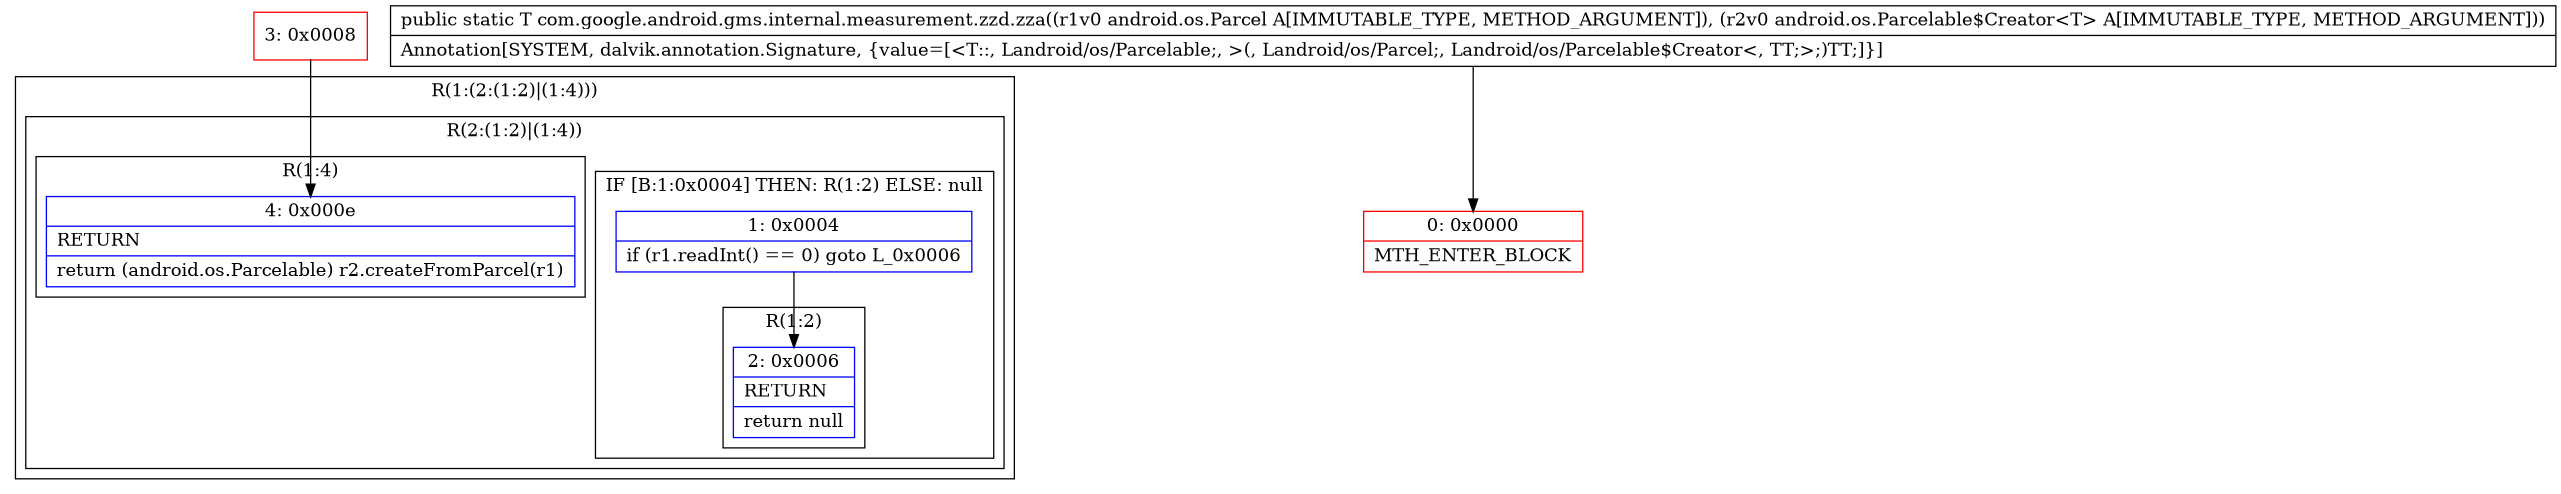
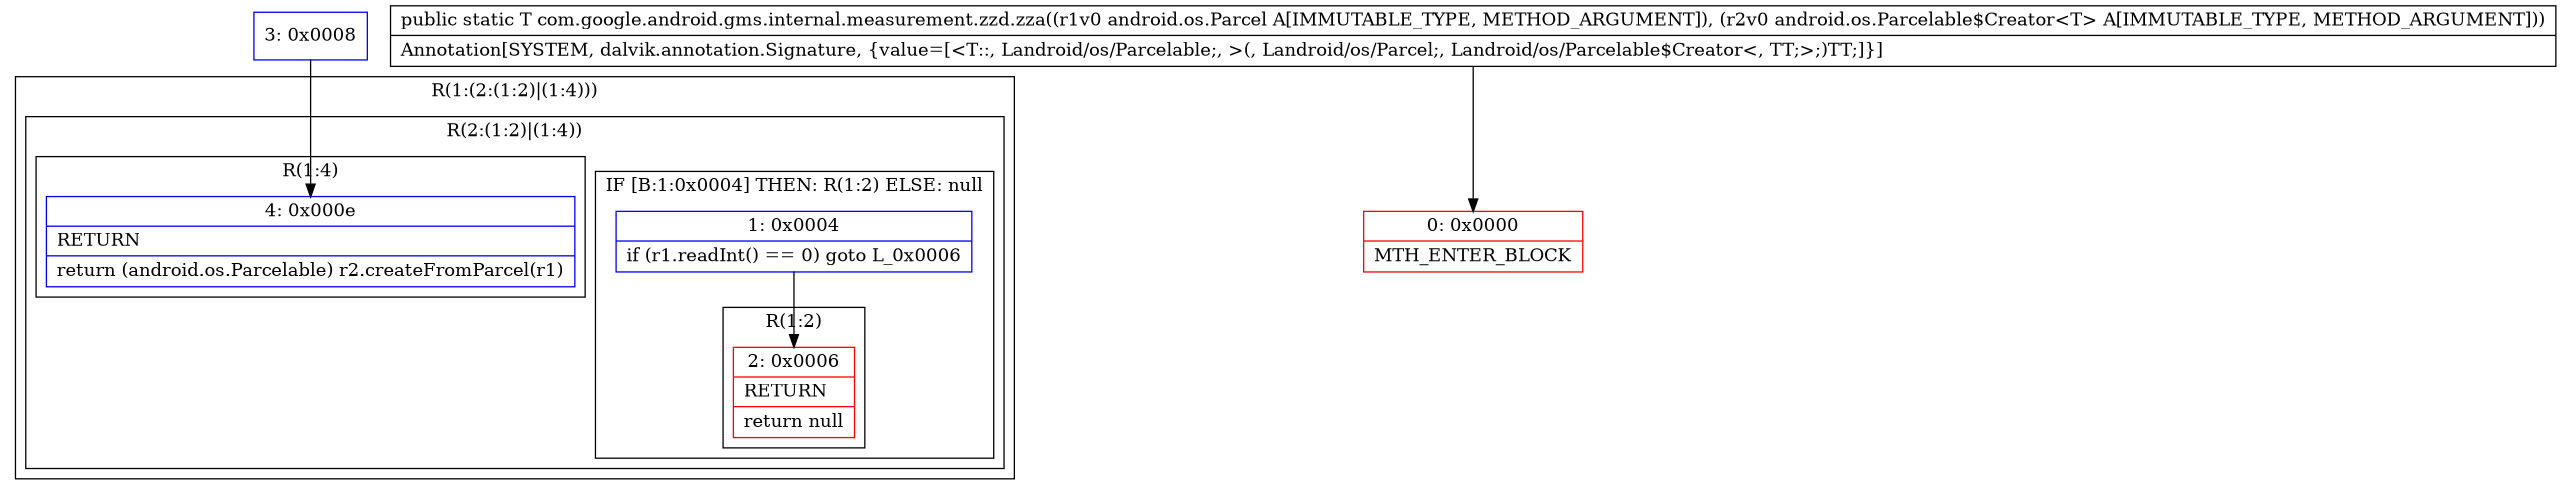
(311, 36) -> (311, 36)
(794, 392) -> (794, 392)
